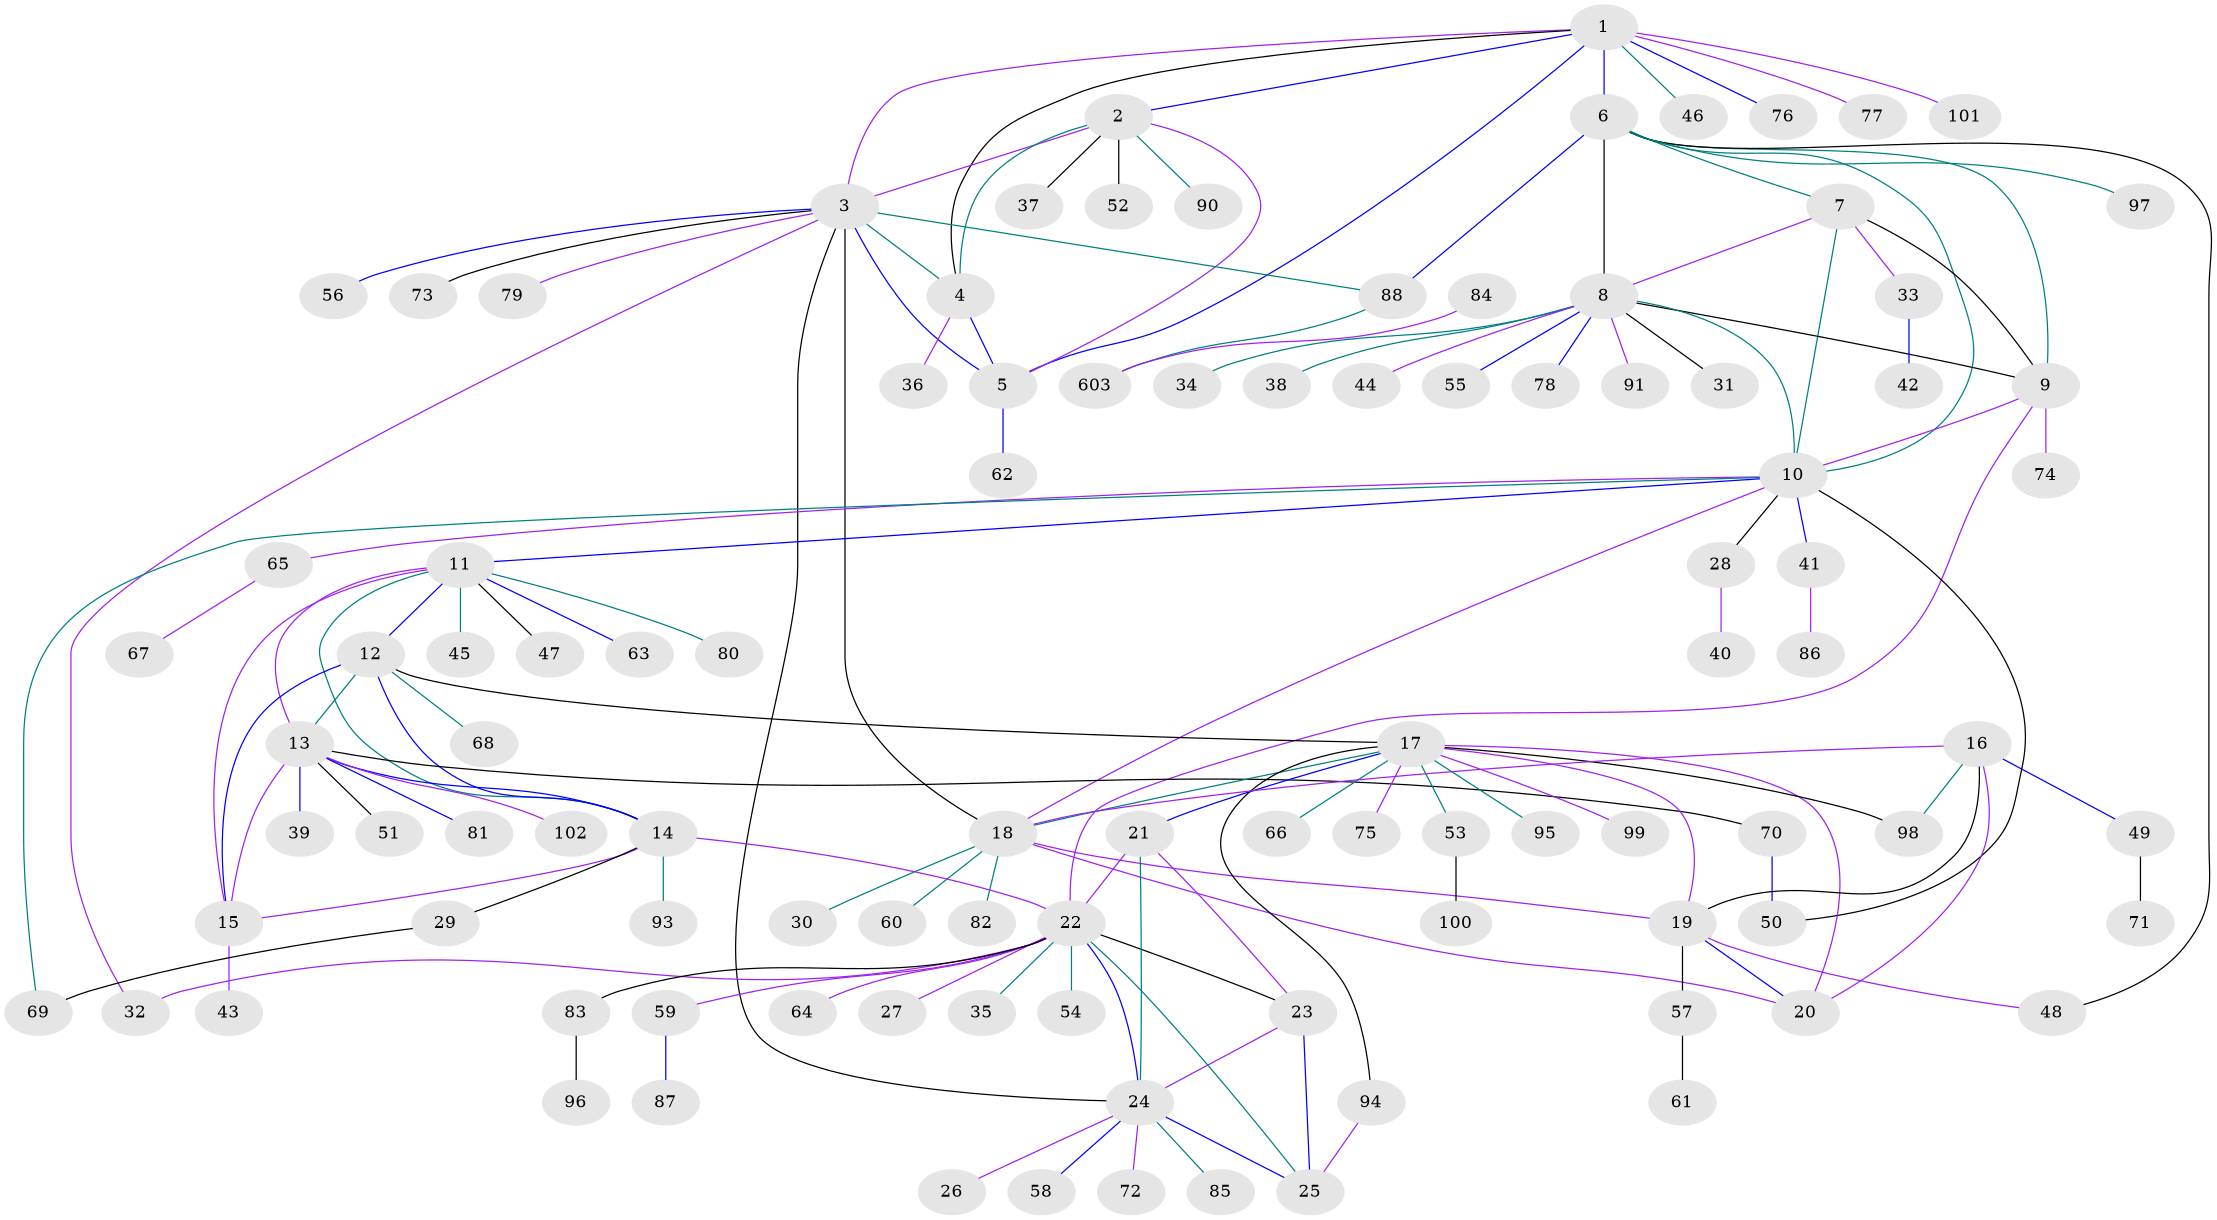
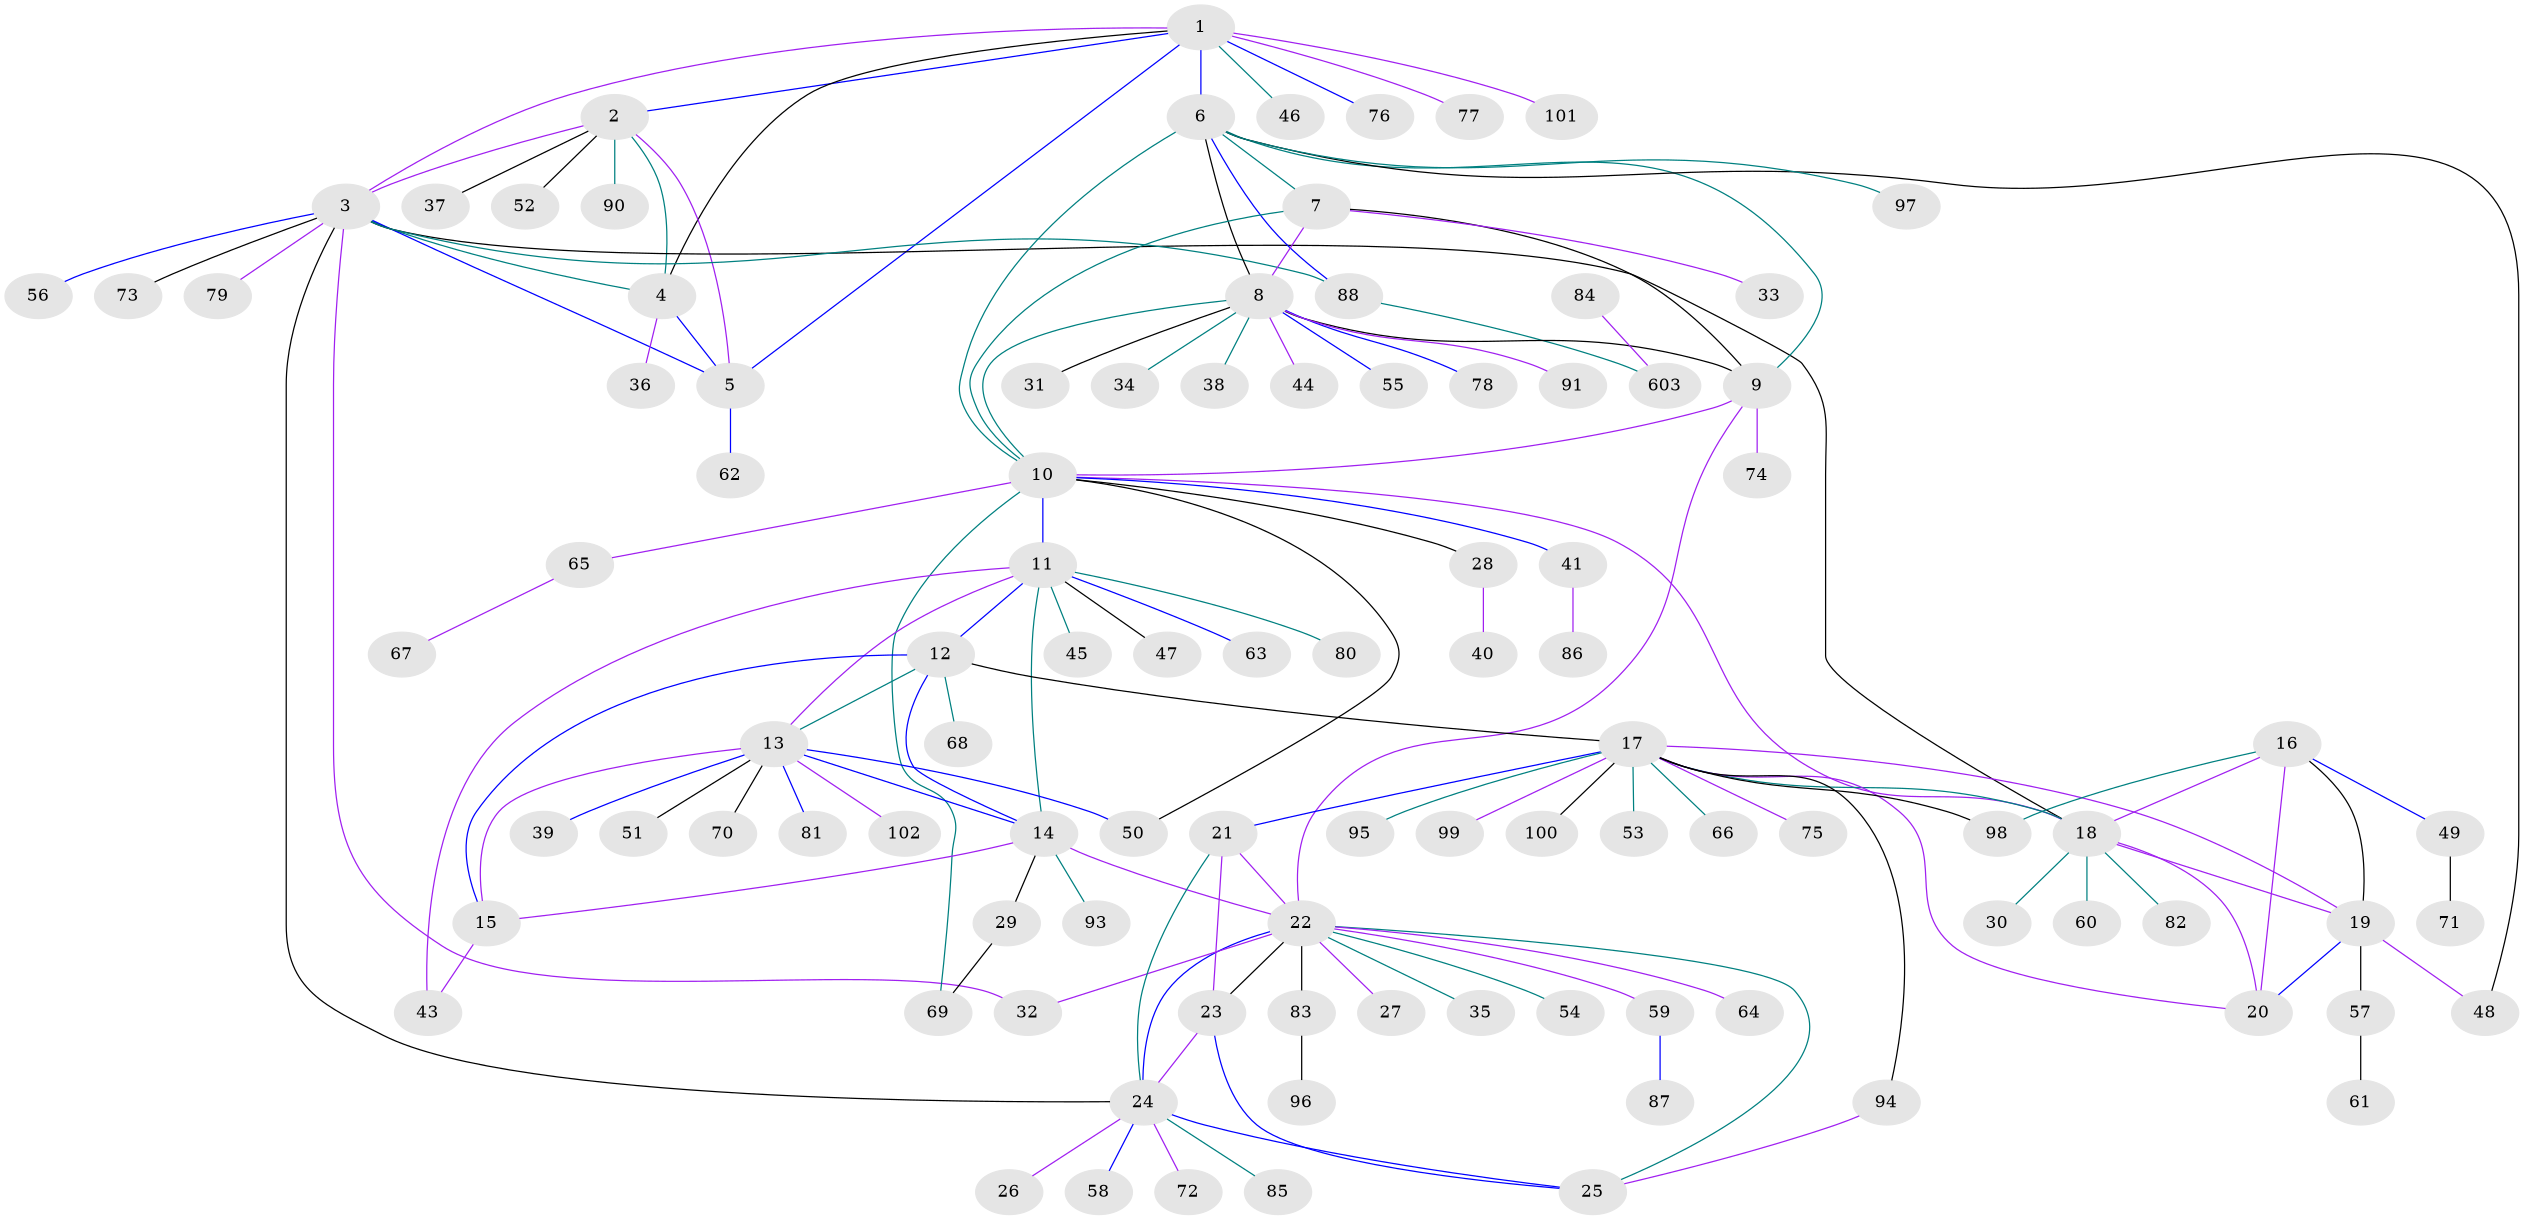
(1909, 386) -> none
(239, 678) -> (615, 663)
(1456, 879) -> (1587, 789)
(1772, 879) -> (959, 777)
